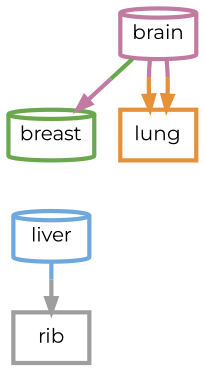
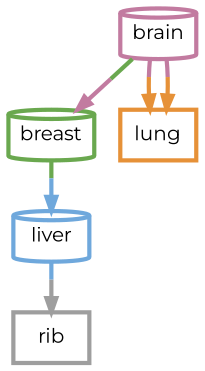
none -> (51, 179)
